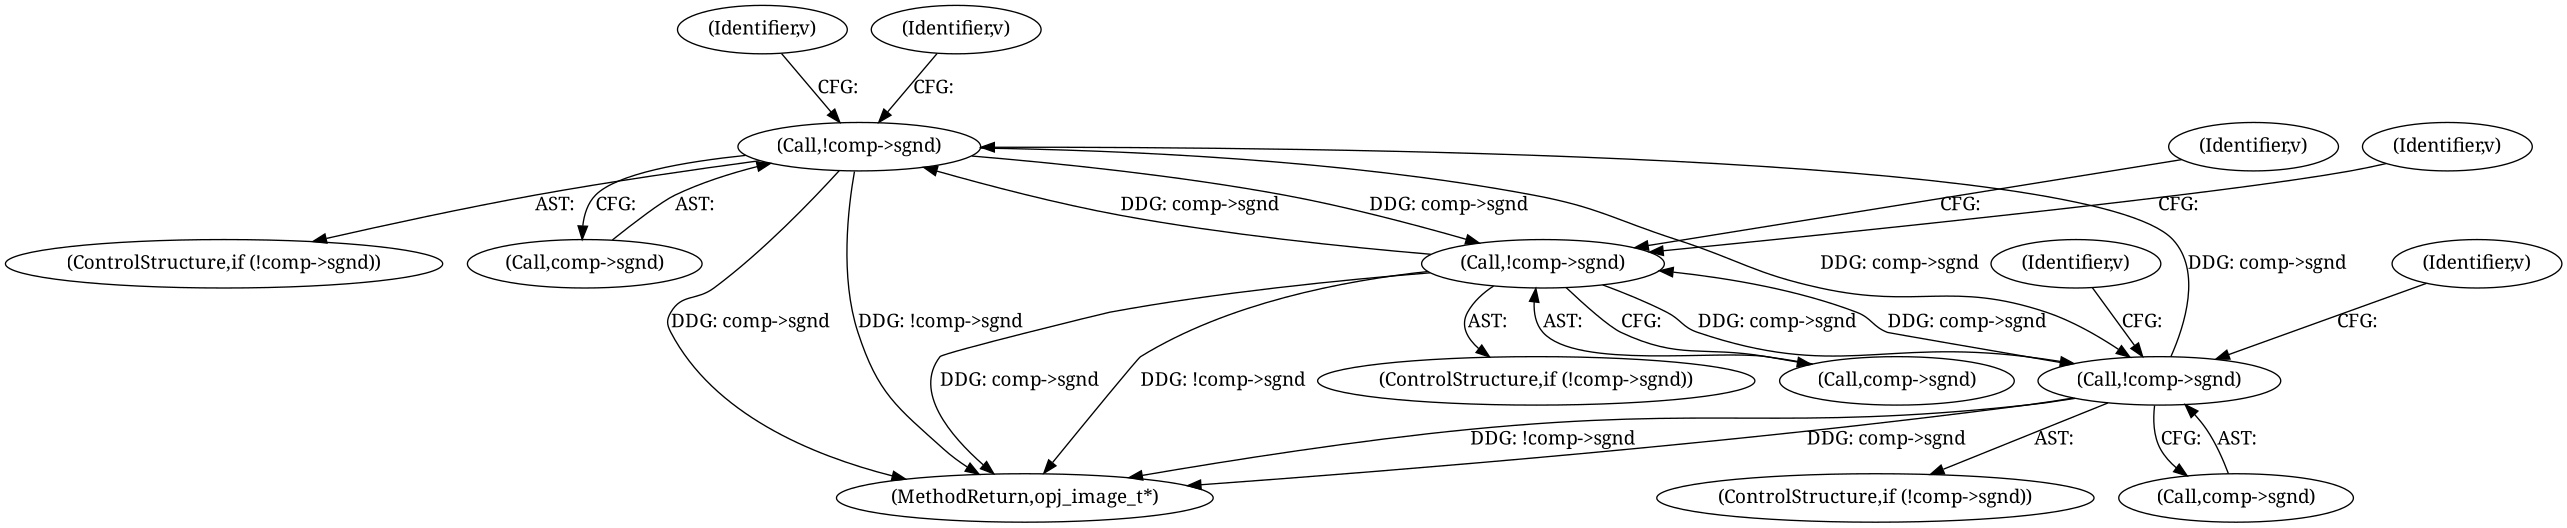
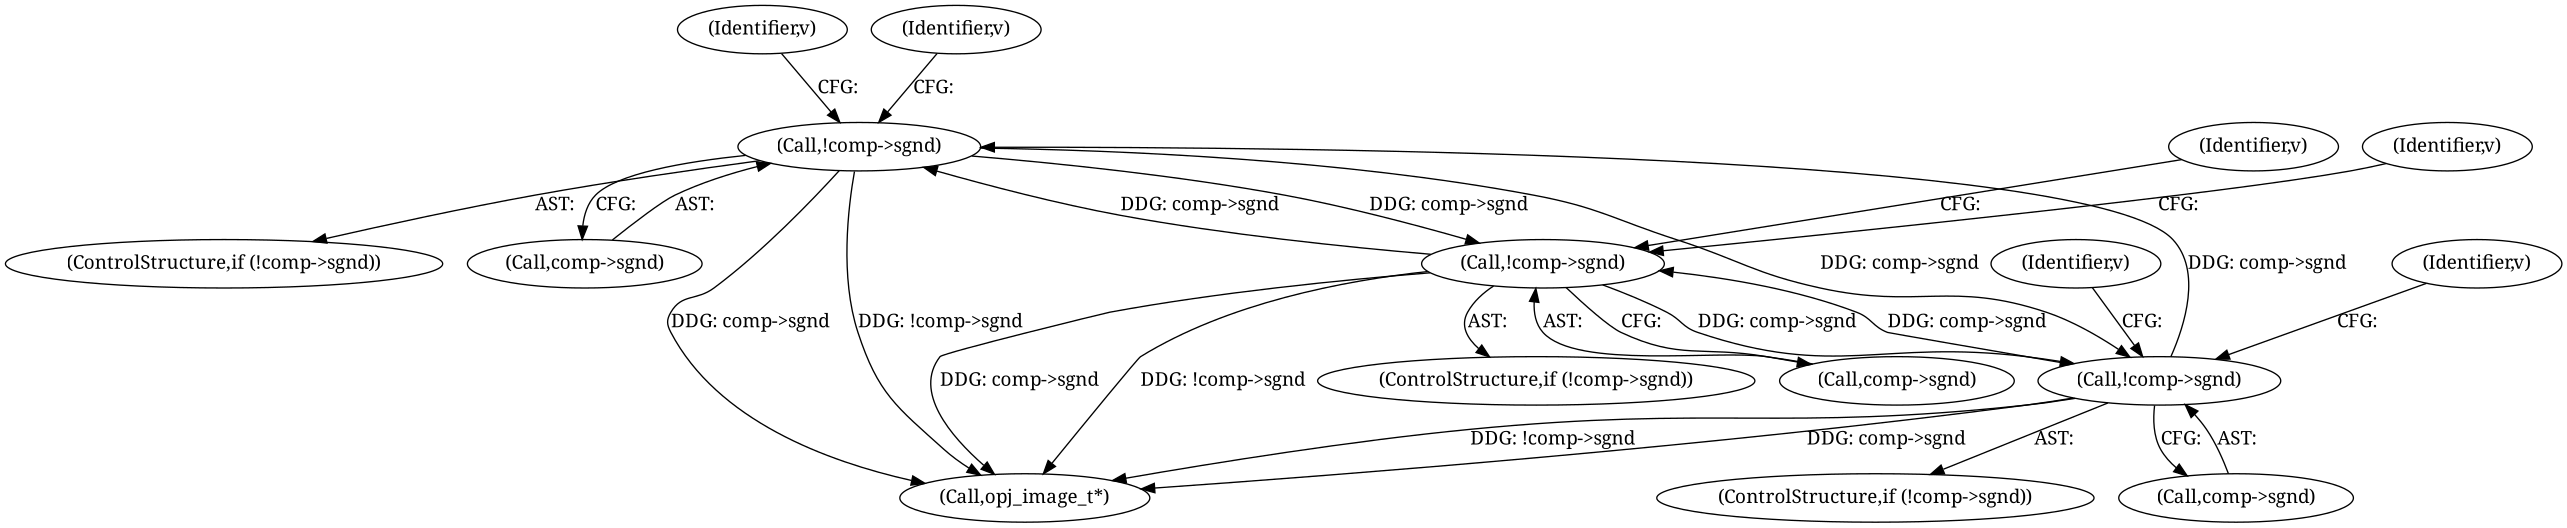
(1025, 498) -> (1025, 498)
